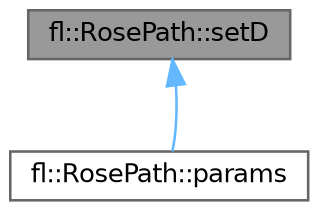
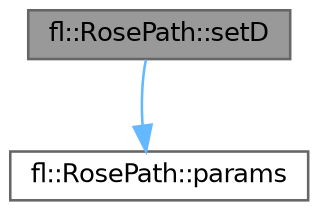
(176, 119) -> (142, 92)
